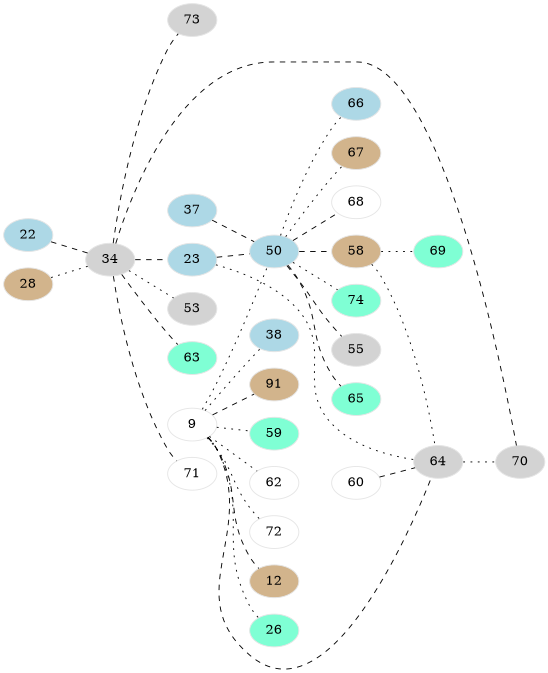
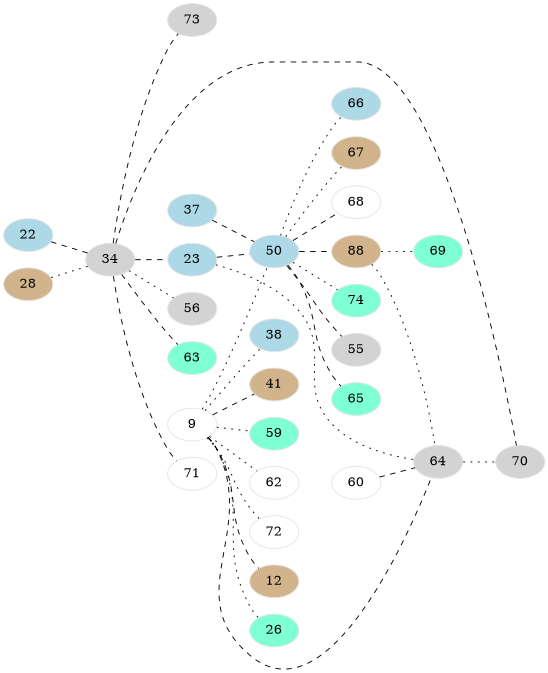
(356, 251) -> (356, 251)
(192, 309) -> (192, 309)
(274, 384) -> (274, 384)
